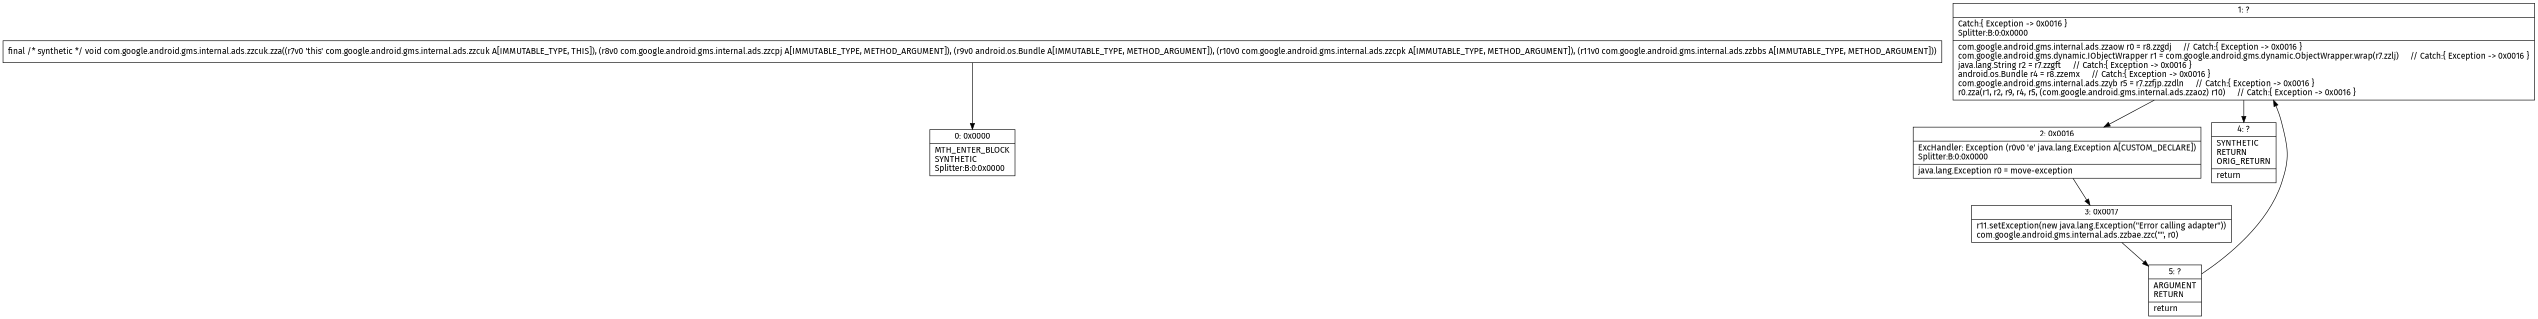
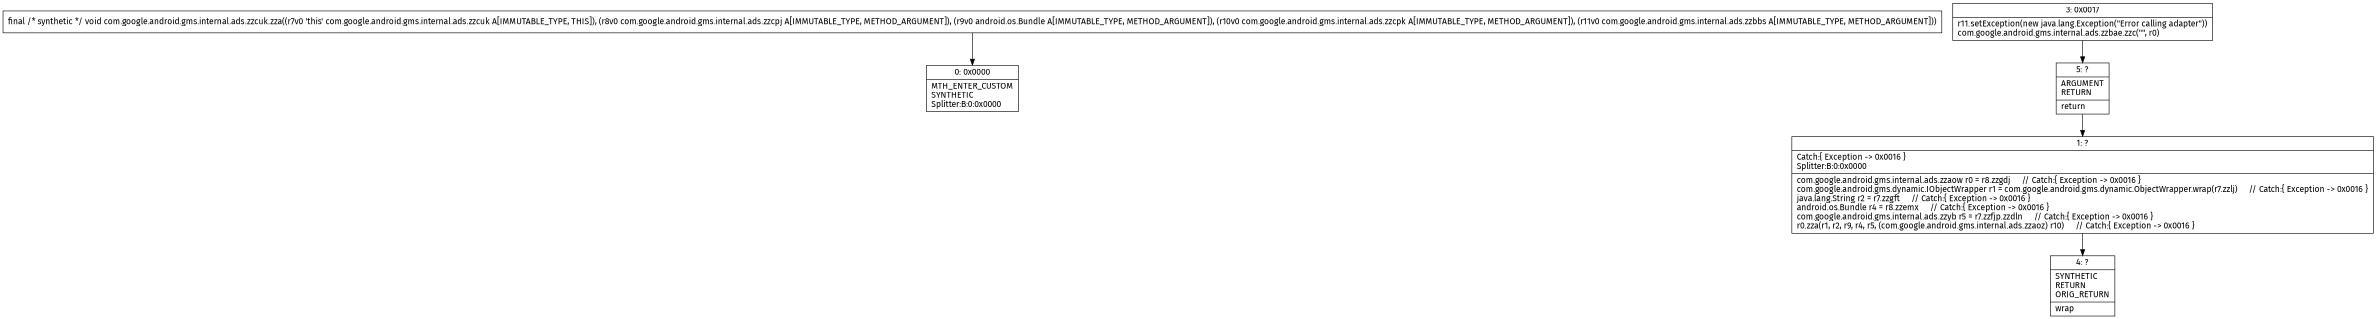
(972, 150) -> (972, 86)
(2057, 153) -> none
(2229, 176) -> (2065, 309)
